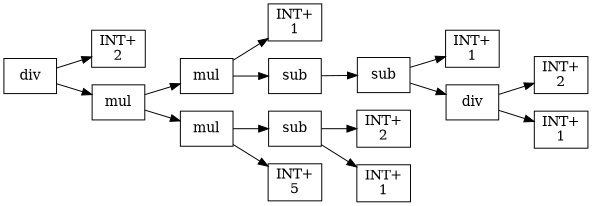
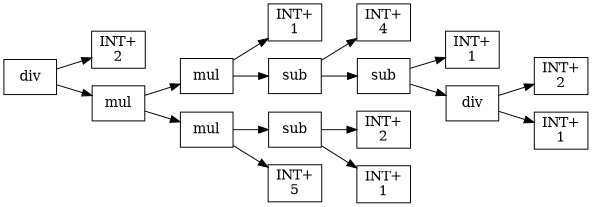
none -> (384, 22)
